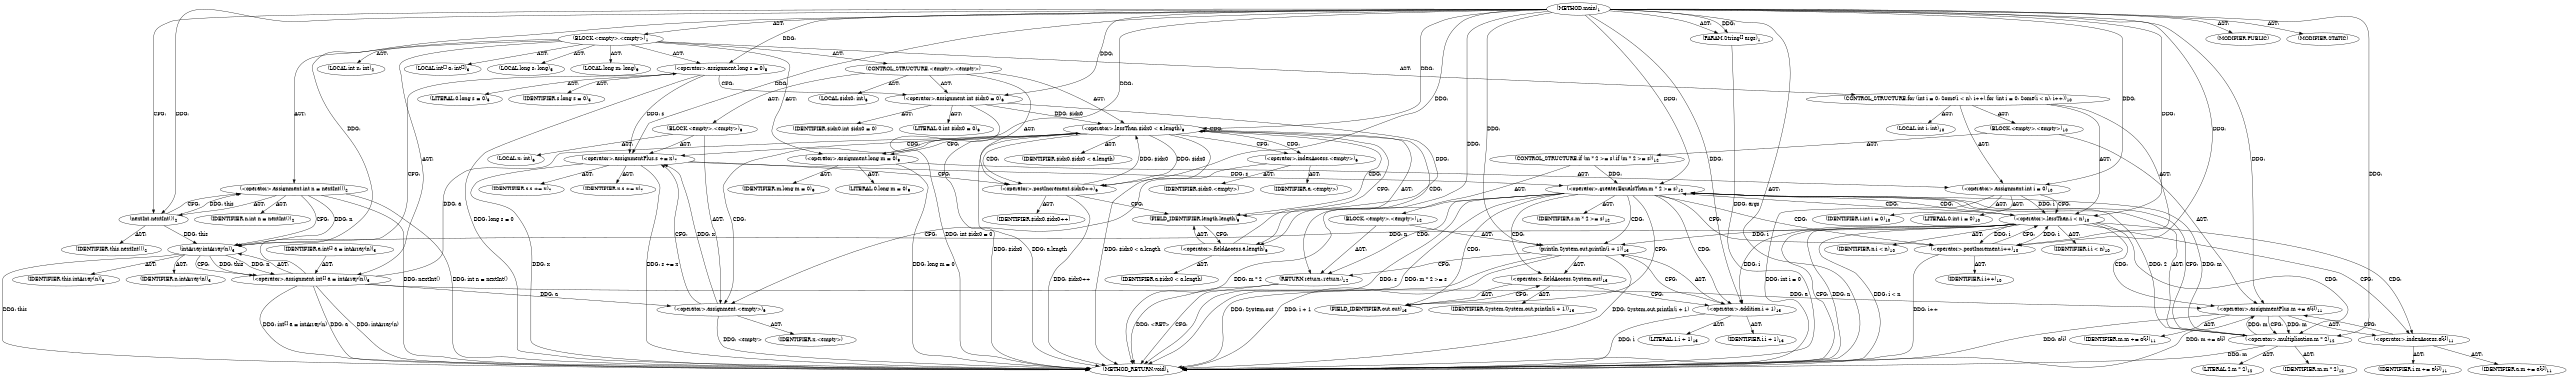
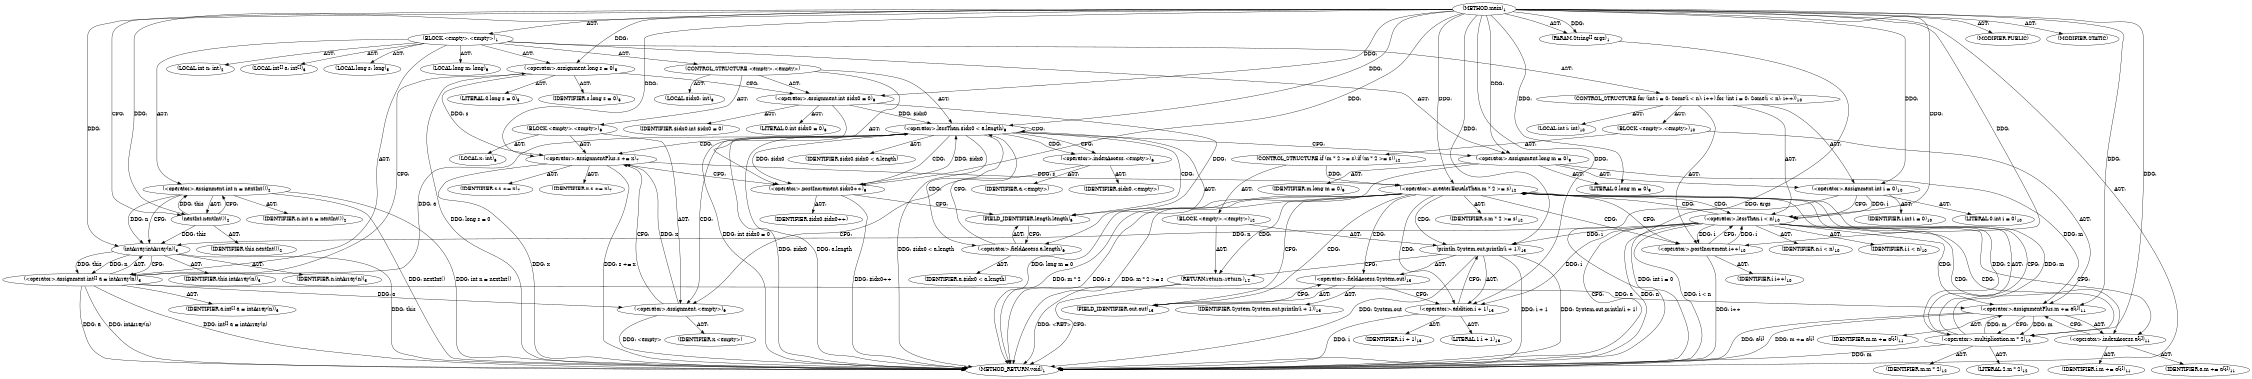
(1467, 162) -> (1520, 131)
none -> (1860, 179)
(322, 263) -> (166, 293)
